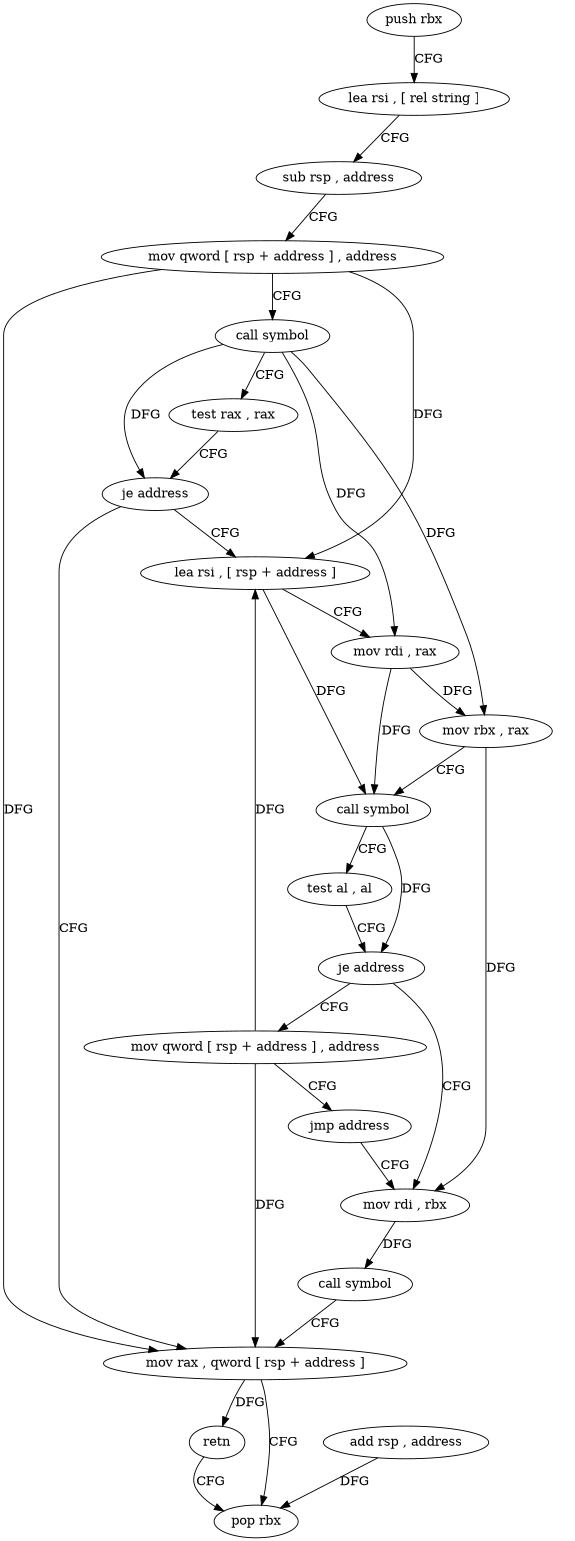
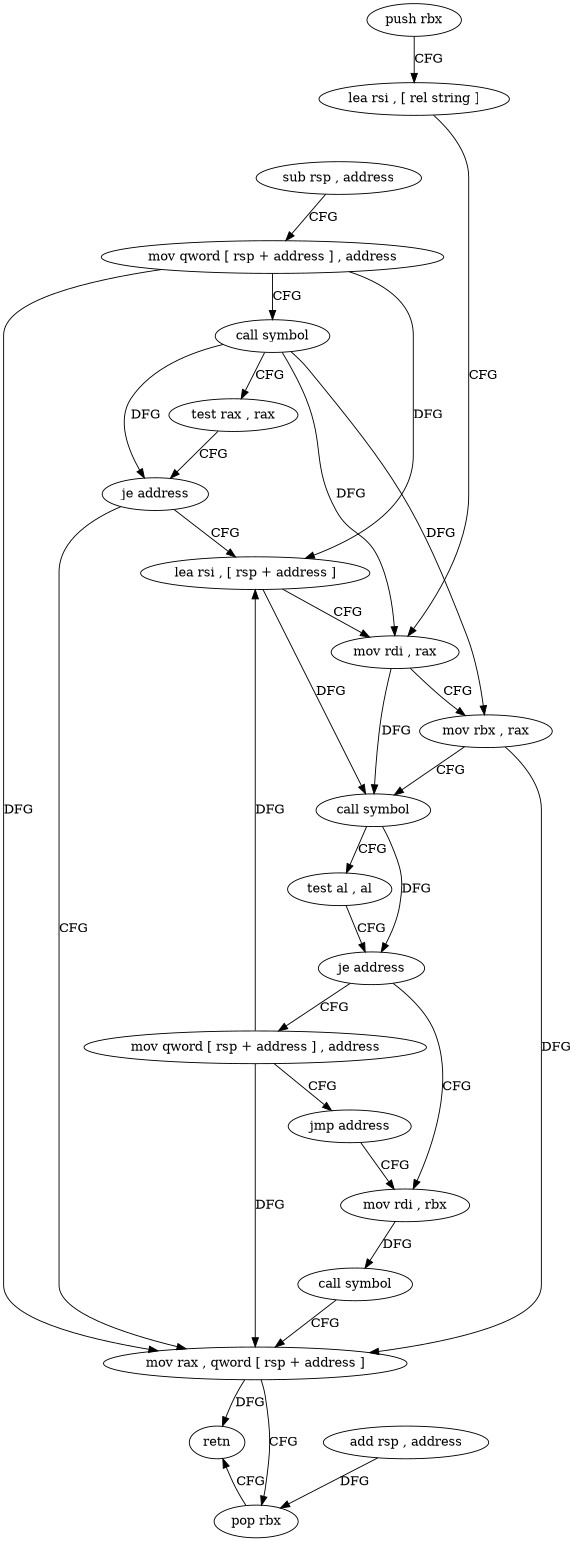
(380, 135) -> (469, 373)
(458, 692) -> (458, 692)
(486, 976) -> (541, 1102)
(195, 1485) -> (235, 1487)
